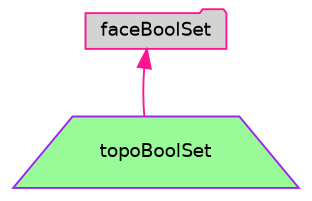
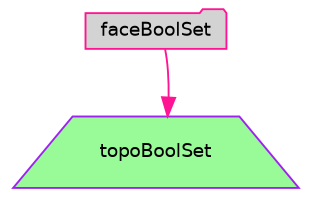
(143, 92) -> (168, 73)
